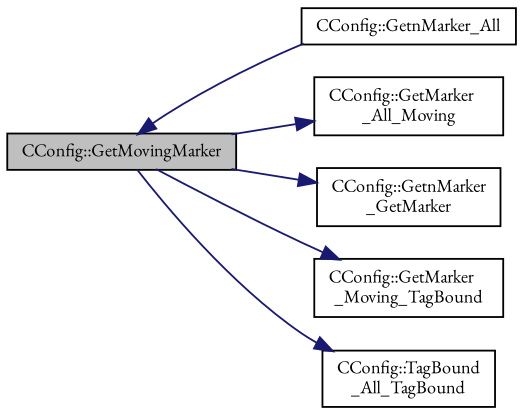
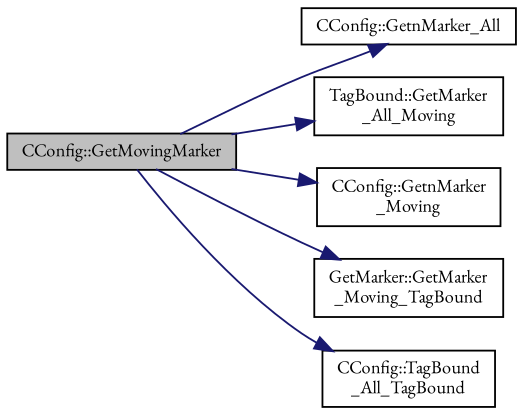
(226, 80) -> (274, 89)
(409, 106) -> (409, 106)
(409, 197) -> (409, 197)
(409, 288) -> (409, 288)
